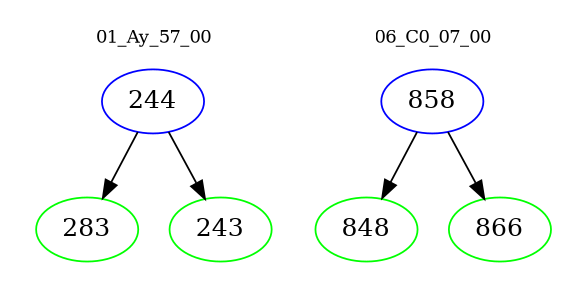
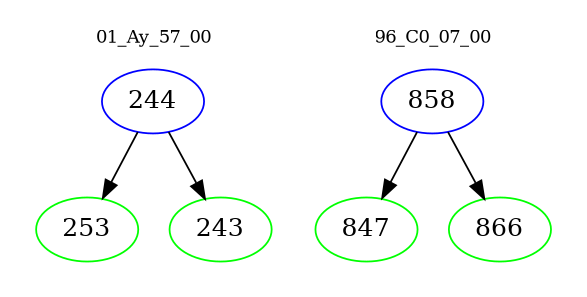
(433, 38) -> (433, 38)
(87, 230) -> (87, 230)
(367, 230) -> (367, 230)
